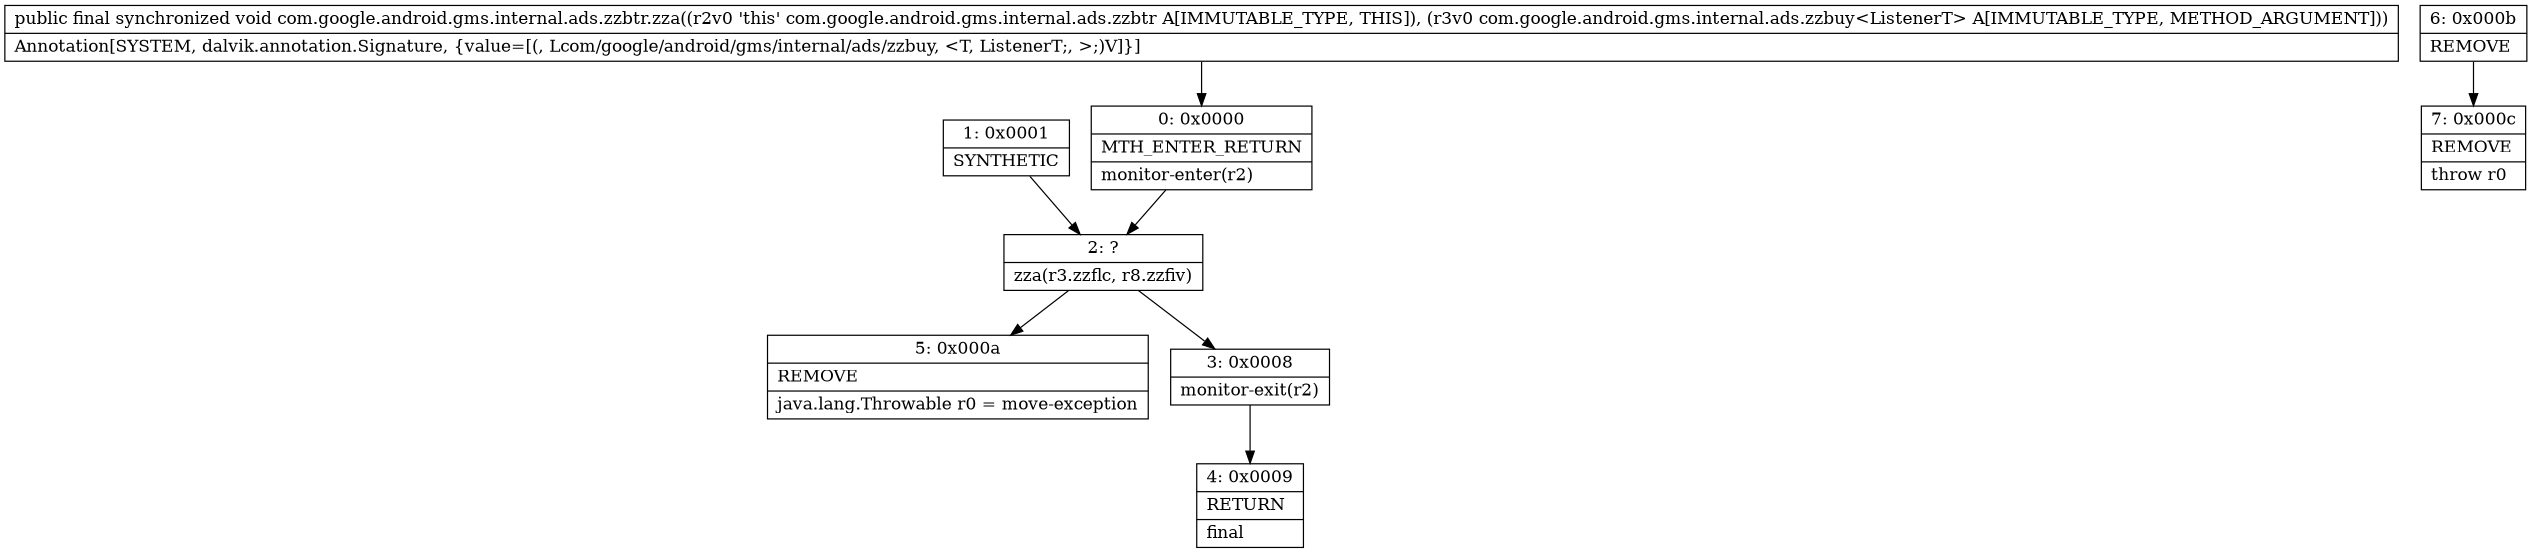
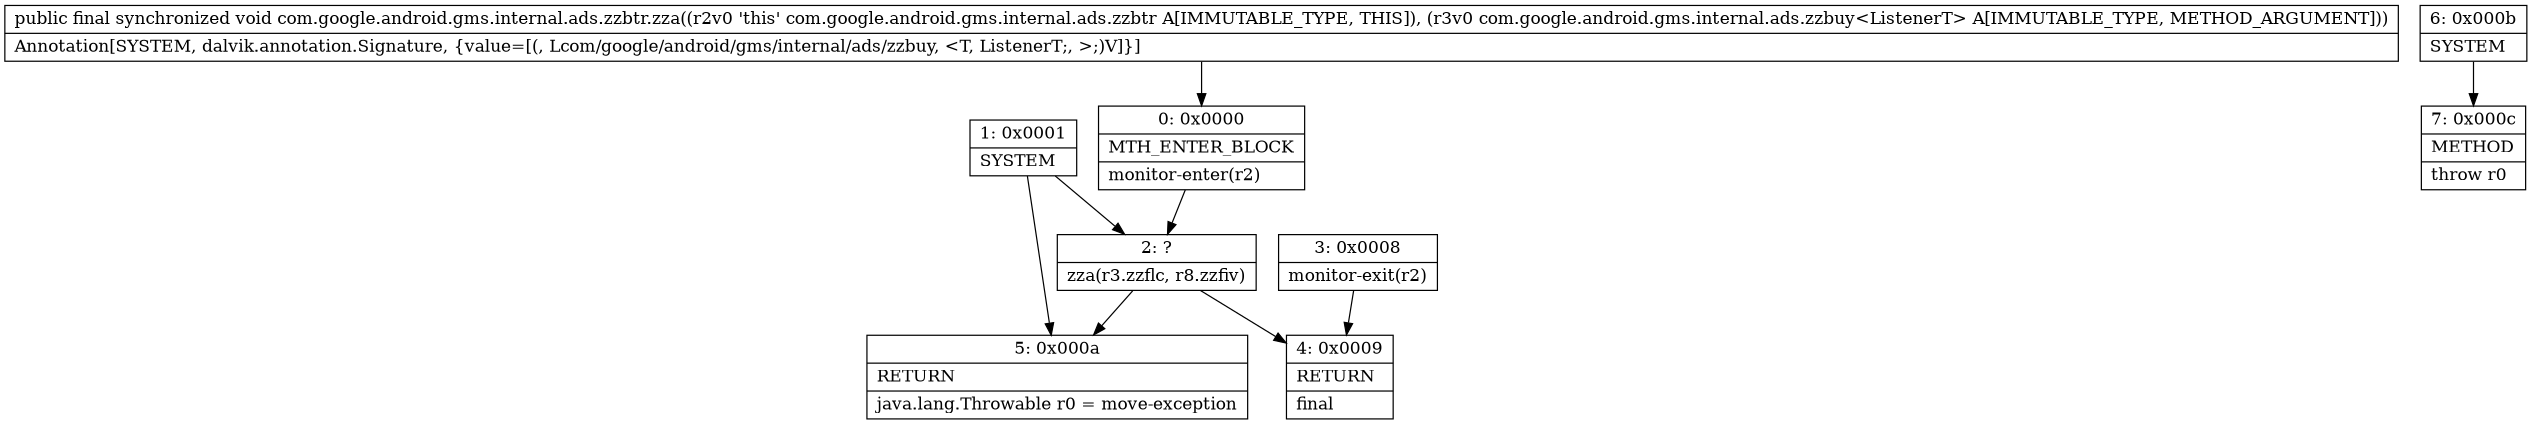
(2470, 47) -> (2468, 47)
(1202, 147) -> (1202, 147)
(2472, 147) -> (2473, 147)
(1006, 161) -> (1018, 161)
none -> (1038, 249)
(1172, 316) -> (1238, 314)
(818, 376) -> (916, 376)
